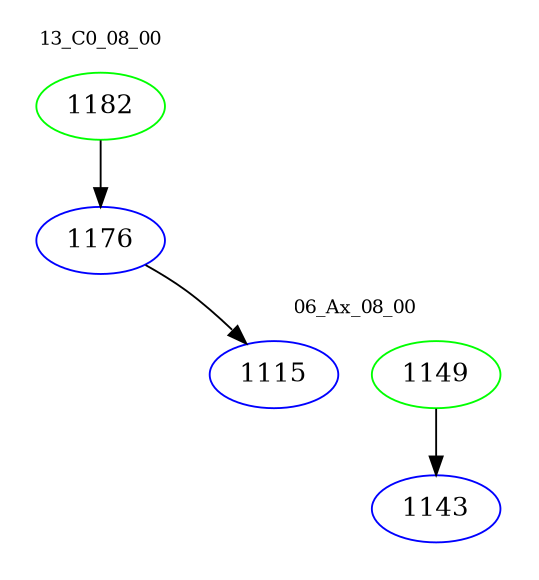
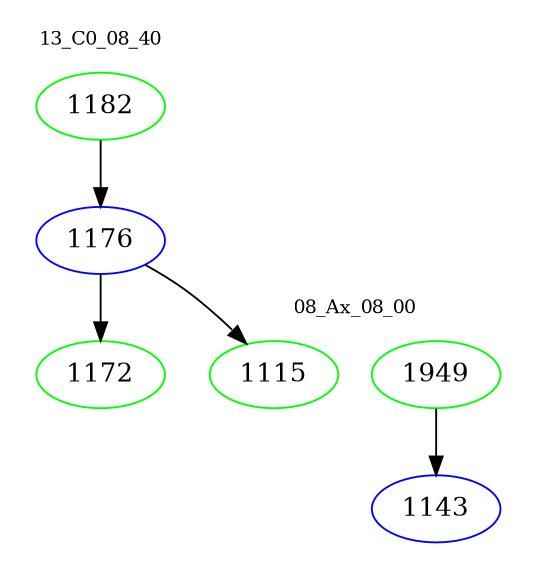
(101, 40) -> (101, 40)
(355, 308) -> (355, 308)
none -> (101, 375)
(274, 375) -> (274, 375)
(436, 375) -> (436, 375)
